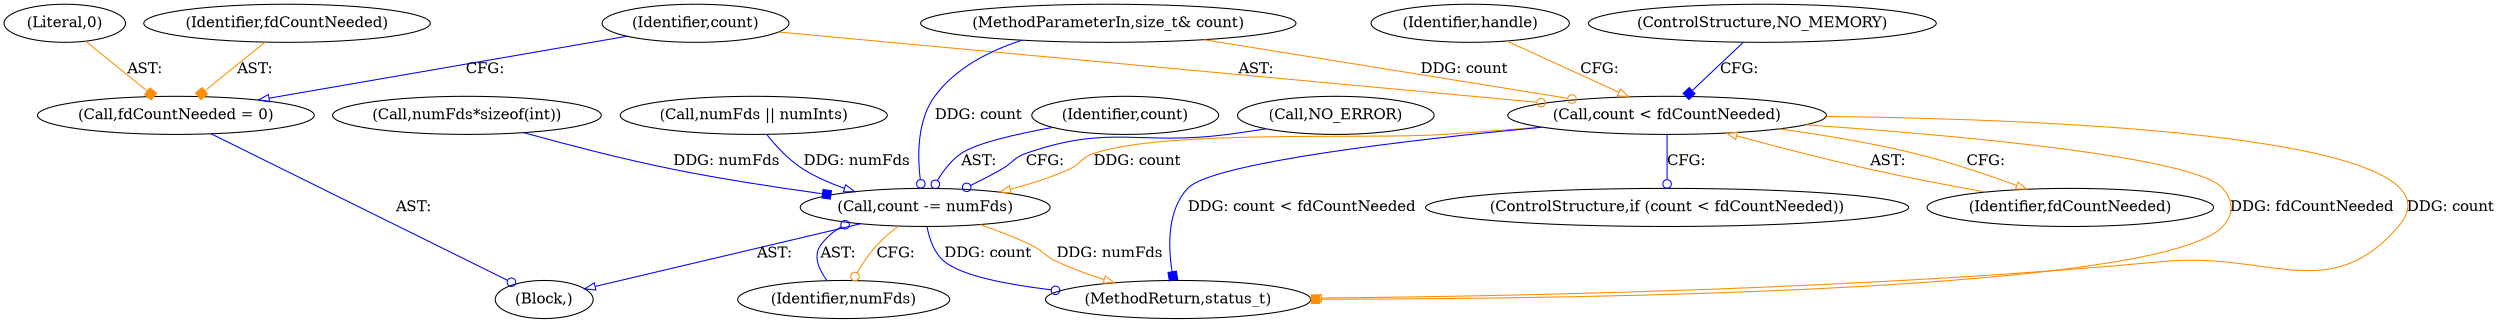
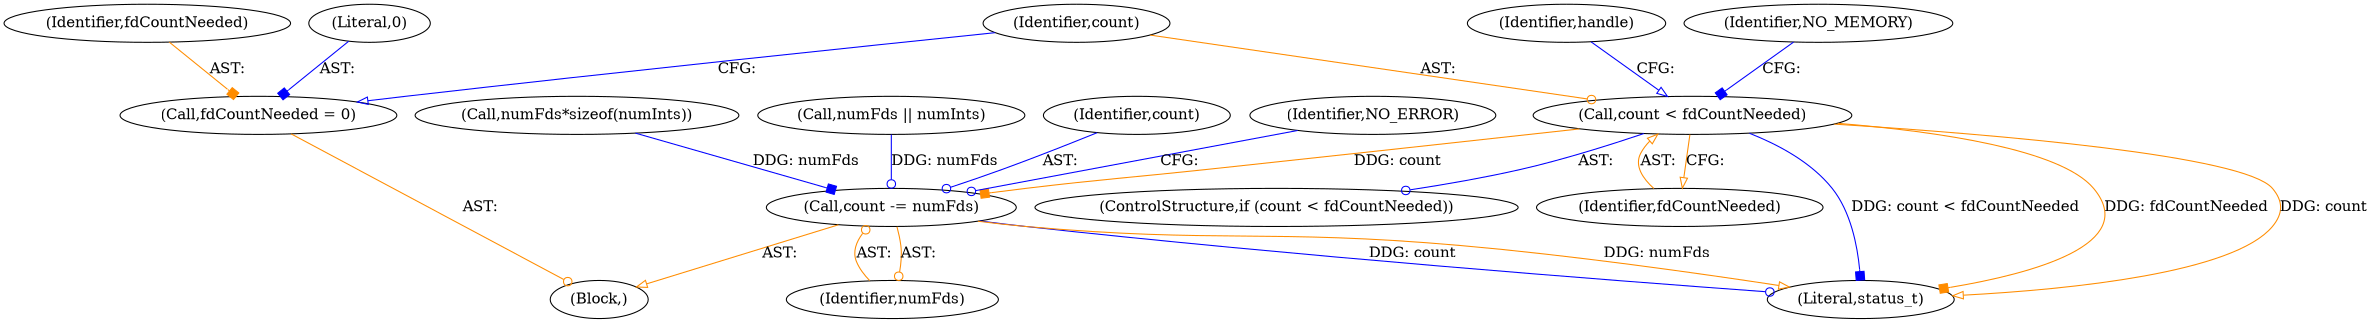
(1108, 23) -> none
(1762, 23) -> (1818, 23)
(116, 66) -> (319, 66)
(1563, 67) -> (1625, 66)
(467, 115) -> (577, 115)
(1336, 115) -> (1373, 115)
(1271, 137) -> (1285, 161)
(1689, 161) -> (1598, 161)
(801, 168) -> (891, 157)
(359, 207) -> (427, 207)
(818, 250) -> (855, 258)
(898, 253) -> (921, 253)
(728, 255) -> (743, 254)
(1178, 300) -> (1861, 300)
